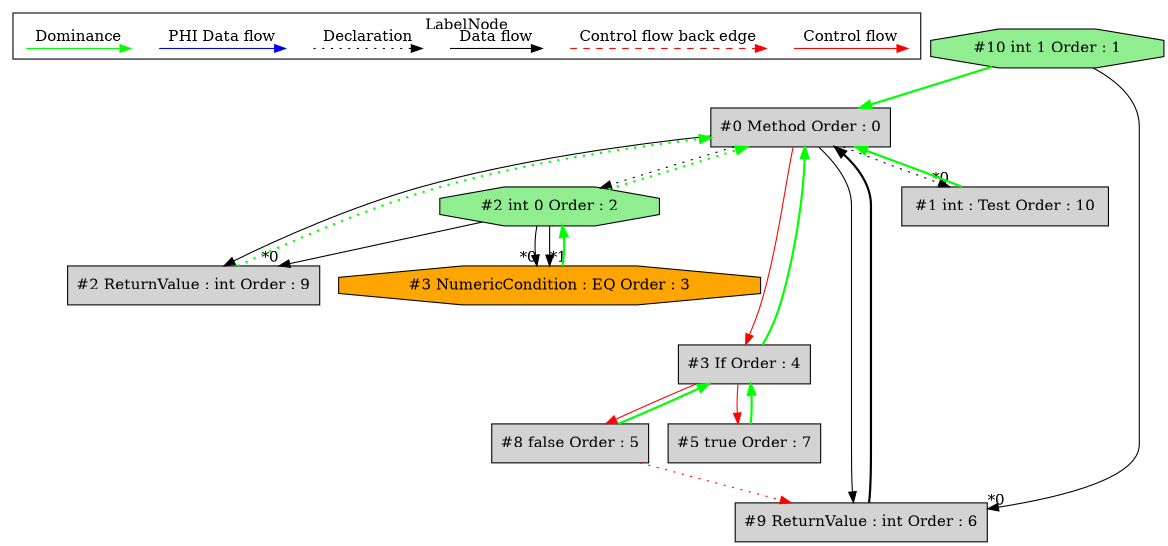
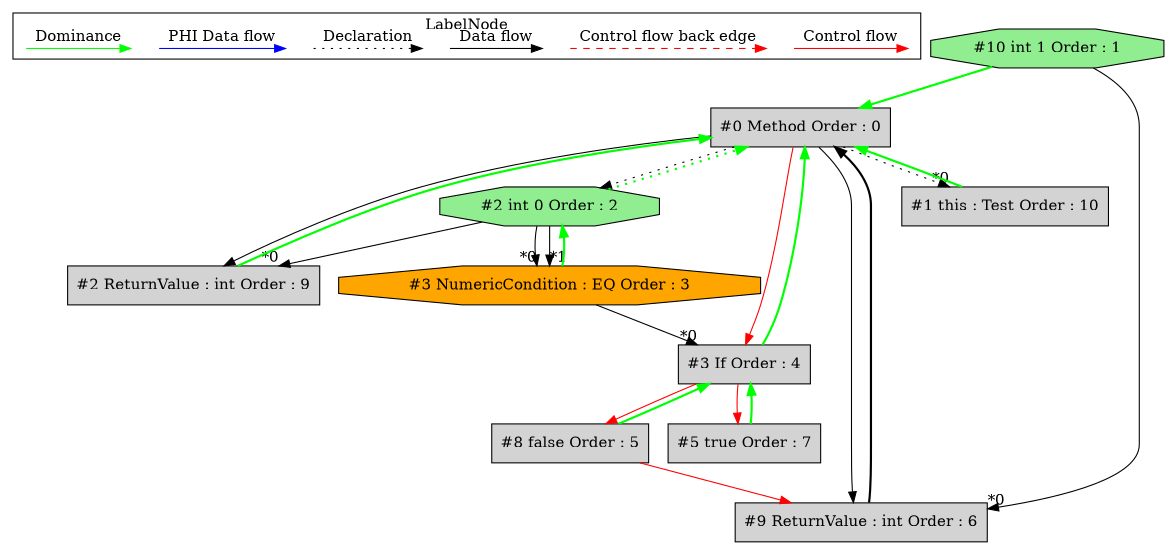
(1005, 206) -> (1005, 206)
(371, 210) -> (371, 210)
none -> (642, 323)
(710, 481) -> (710, 481)
